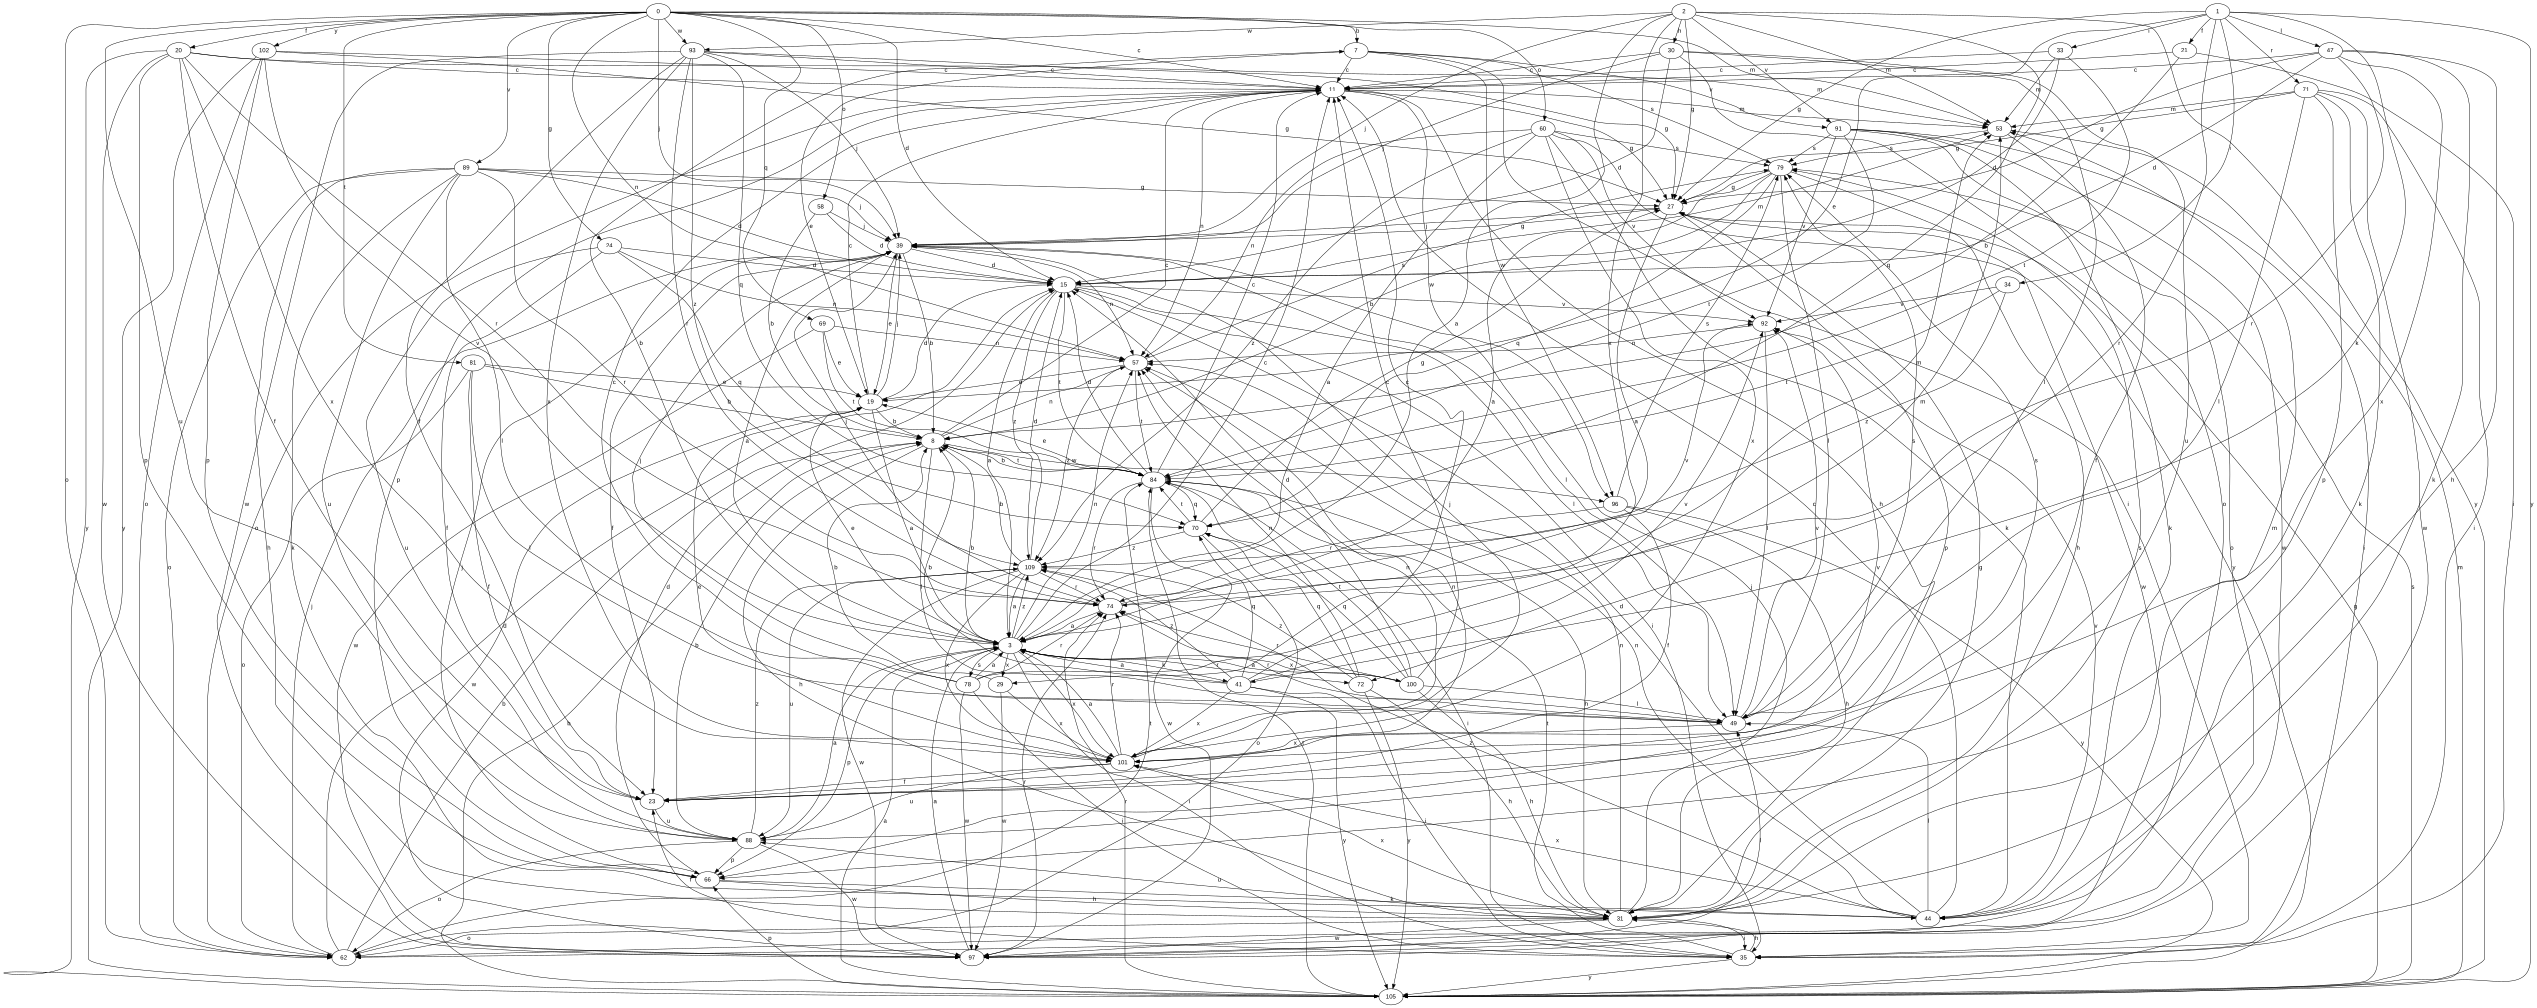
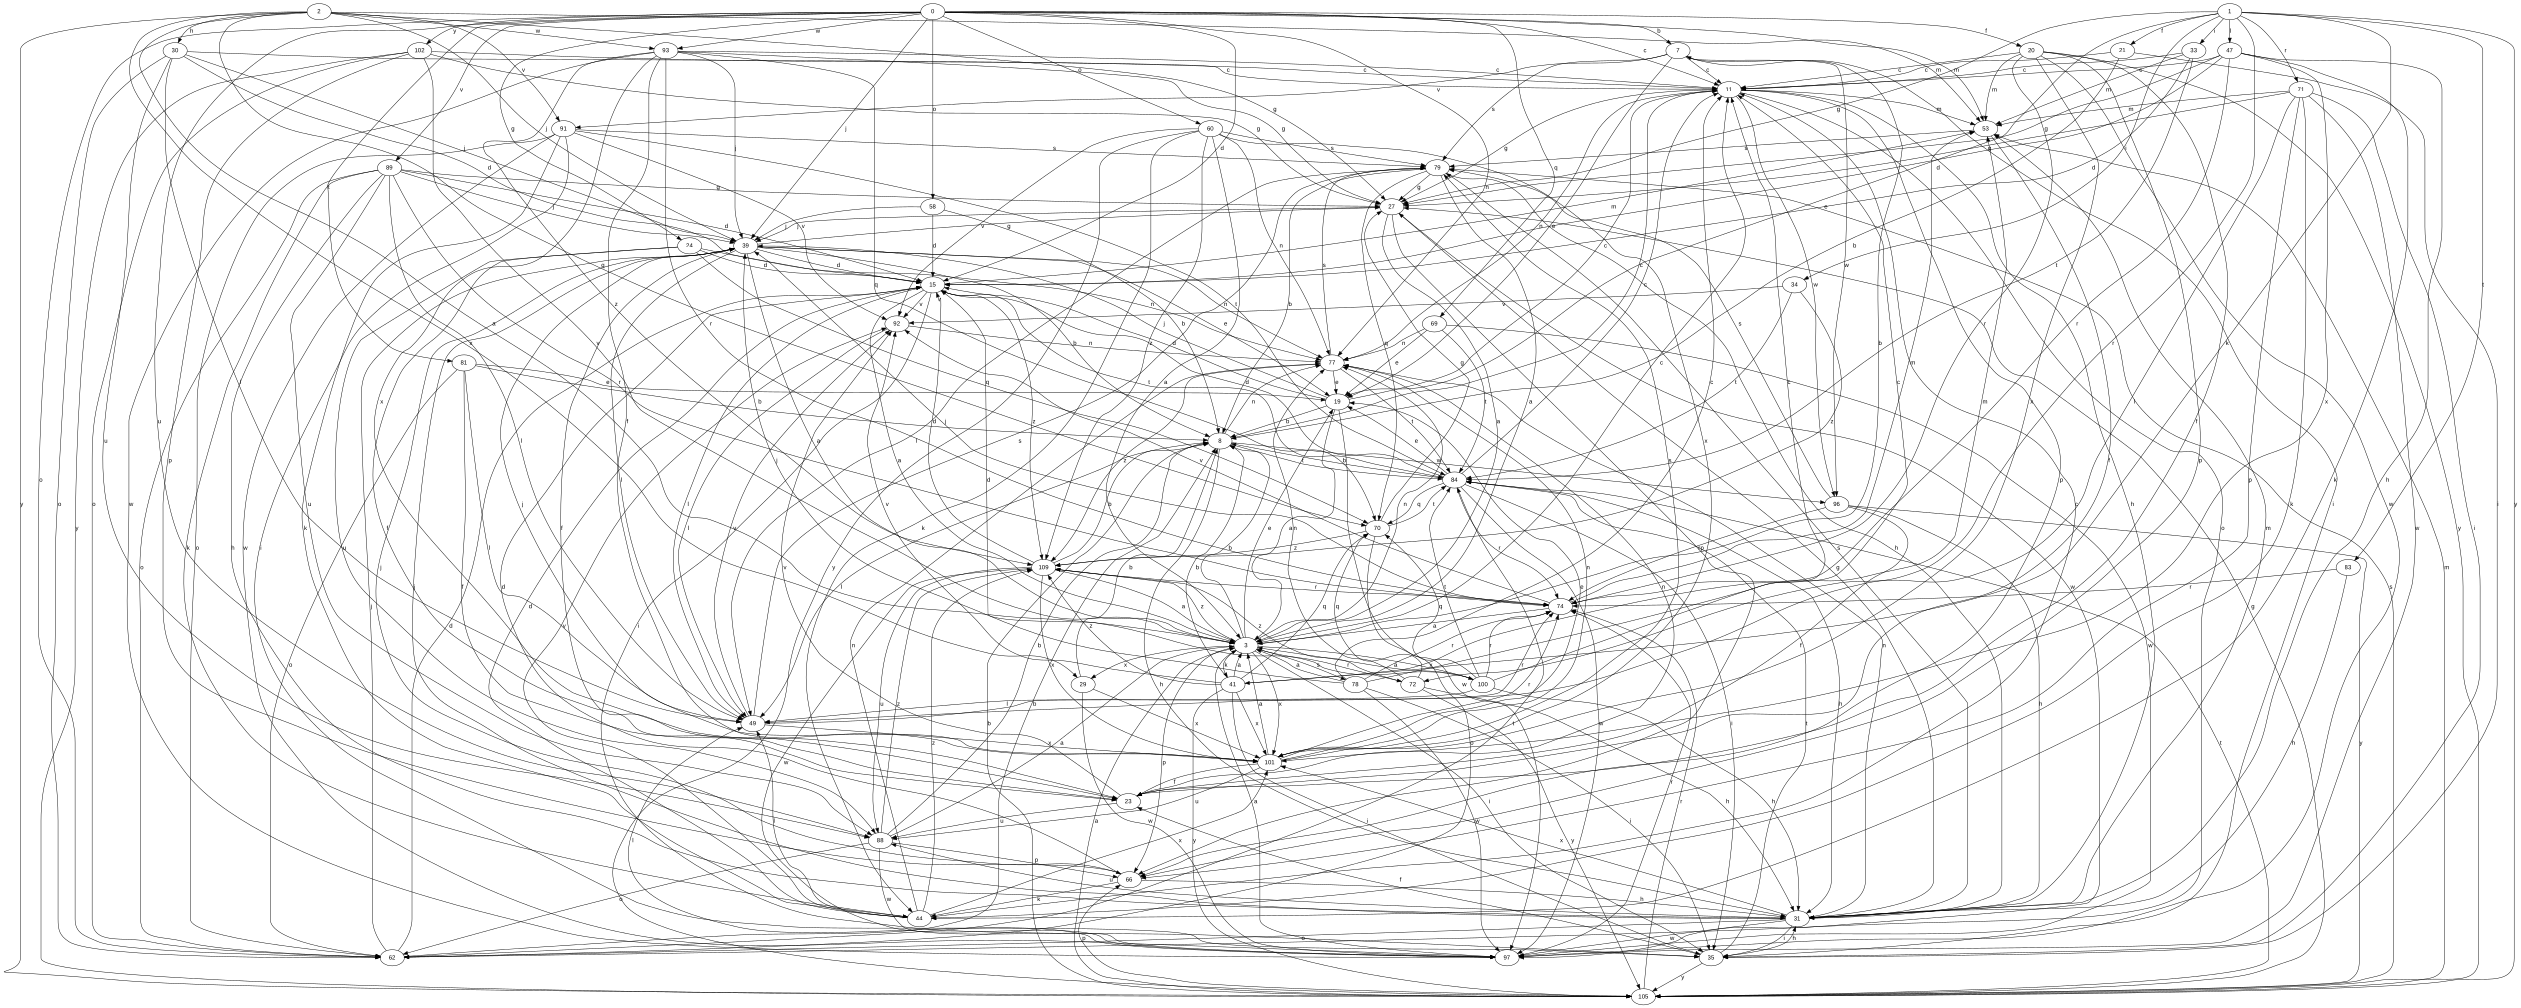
(1136, 363) -> (1332, 363)
none -> (2348, 567)
